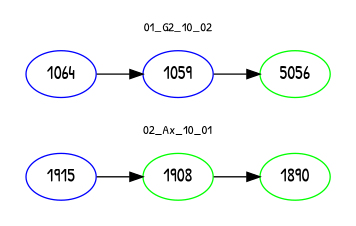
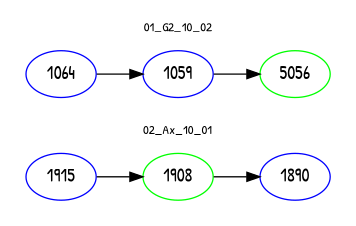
(295, 177) -> (295, 177)
